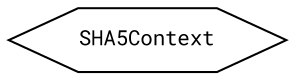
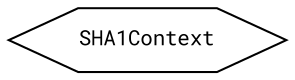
(148, 40) -> (148, 40)
